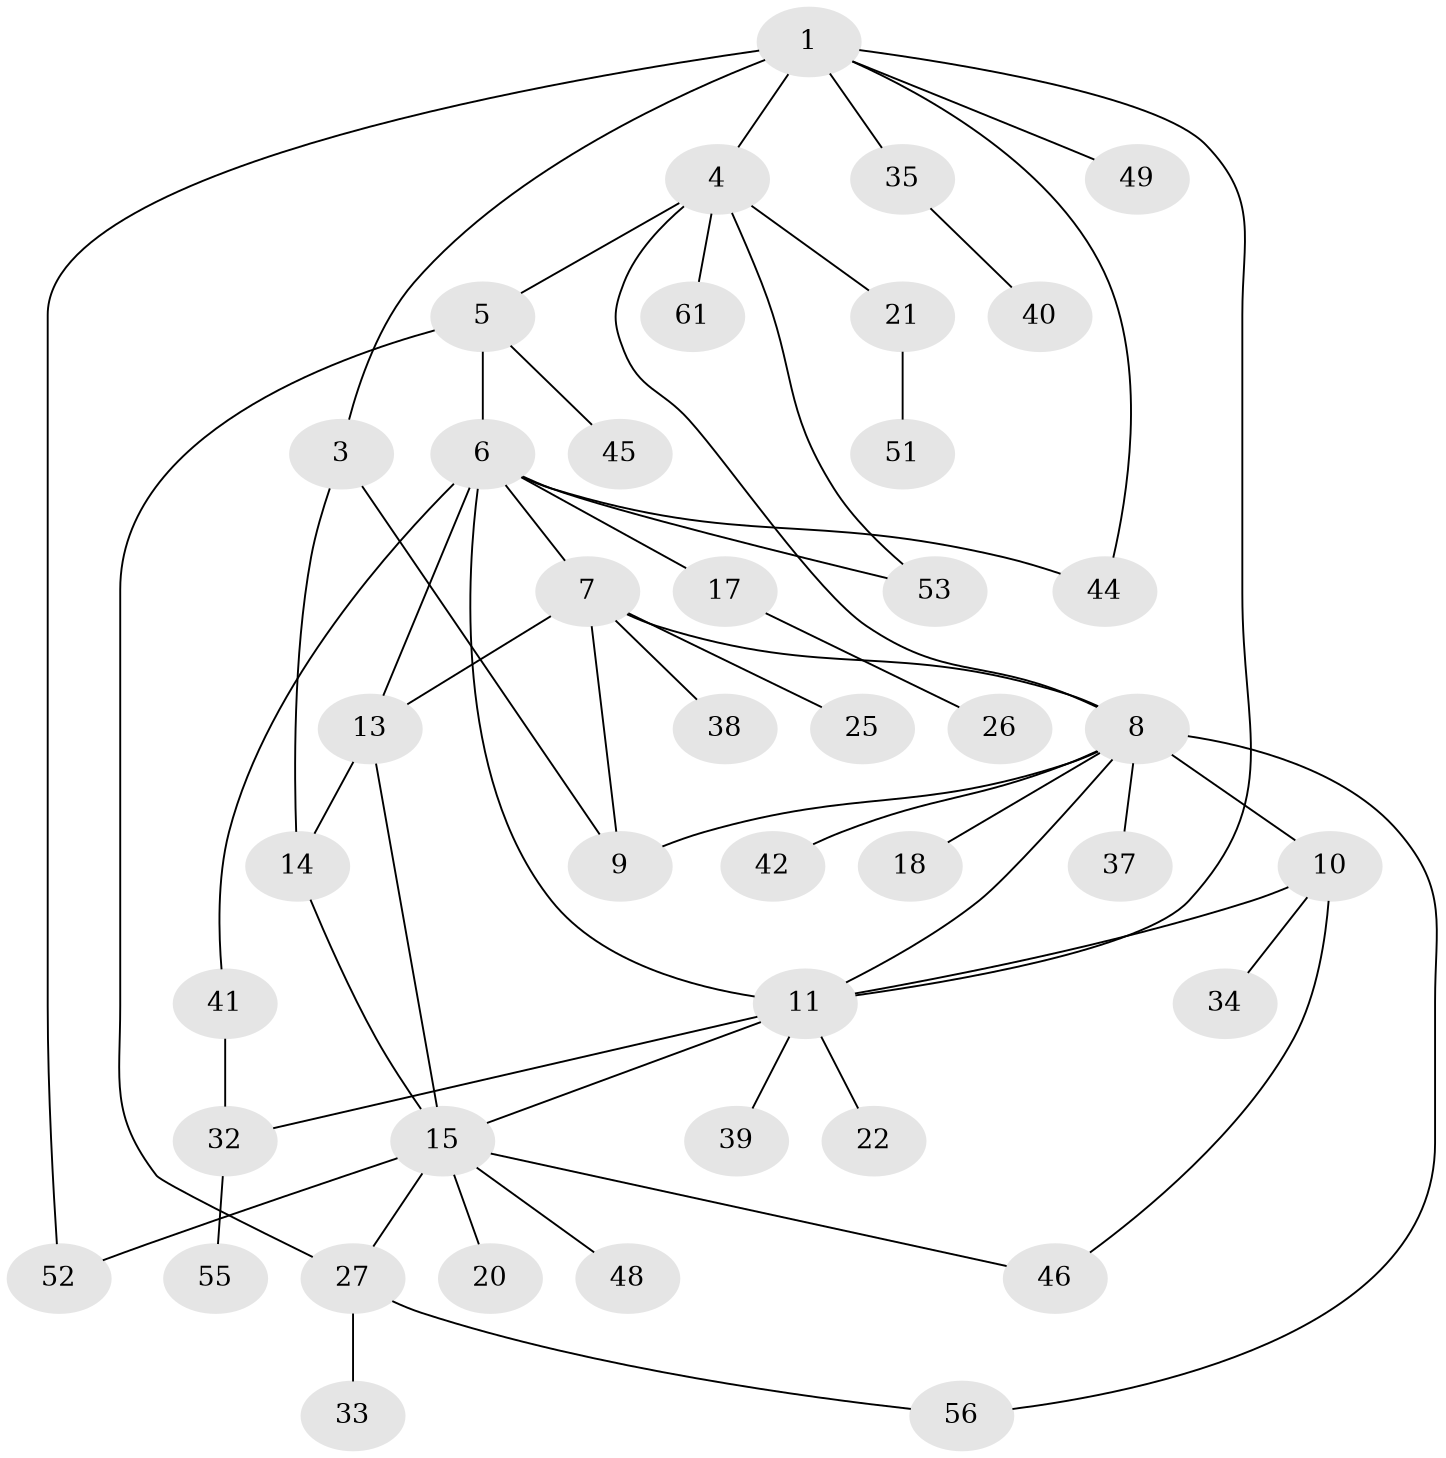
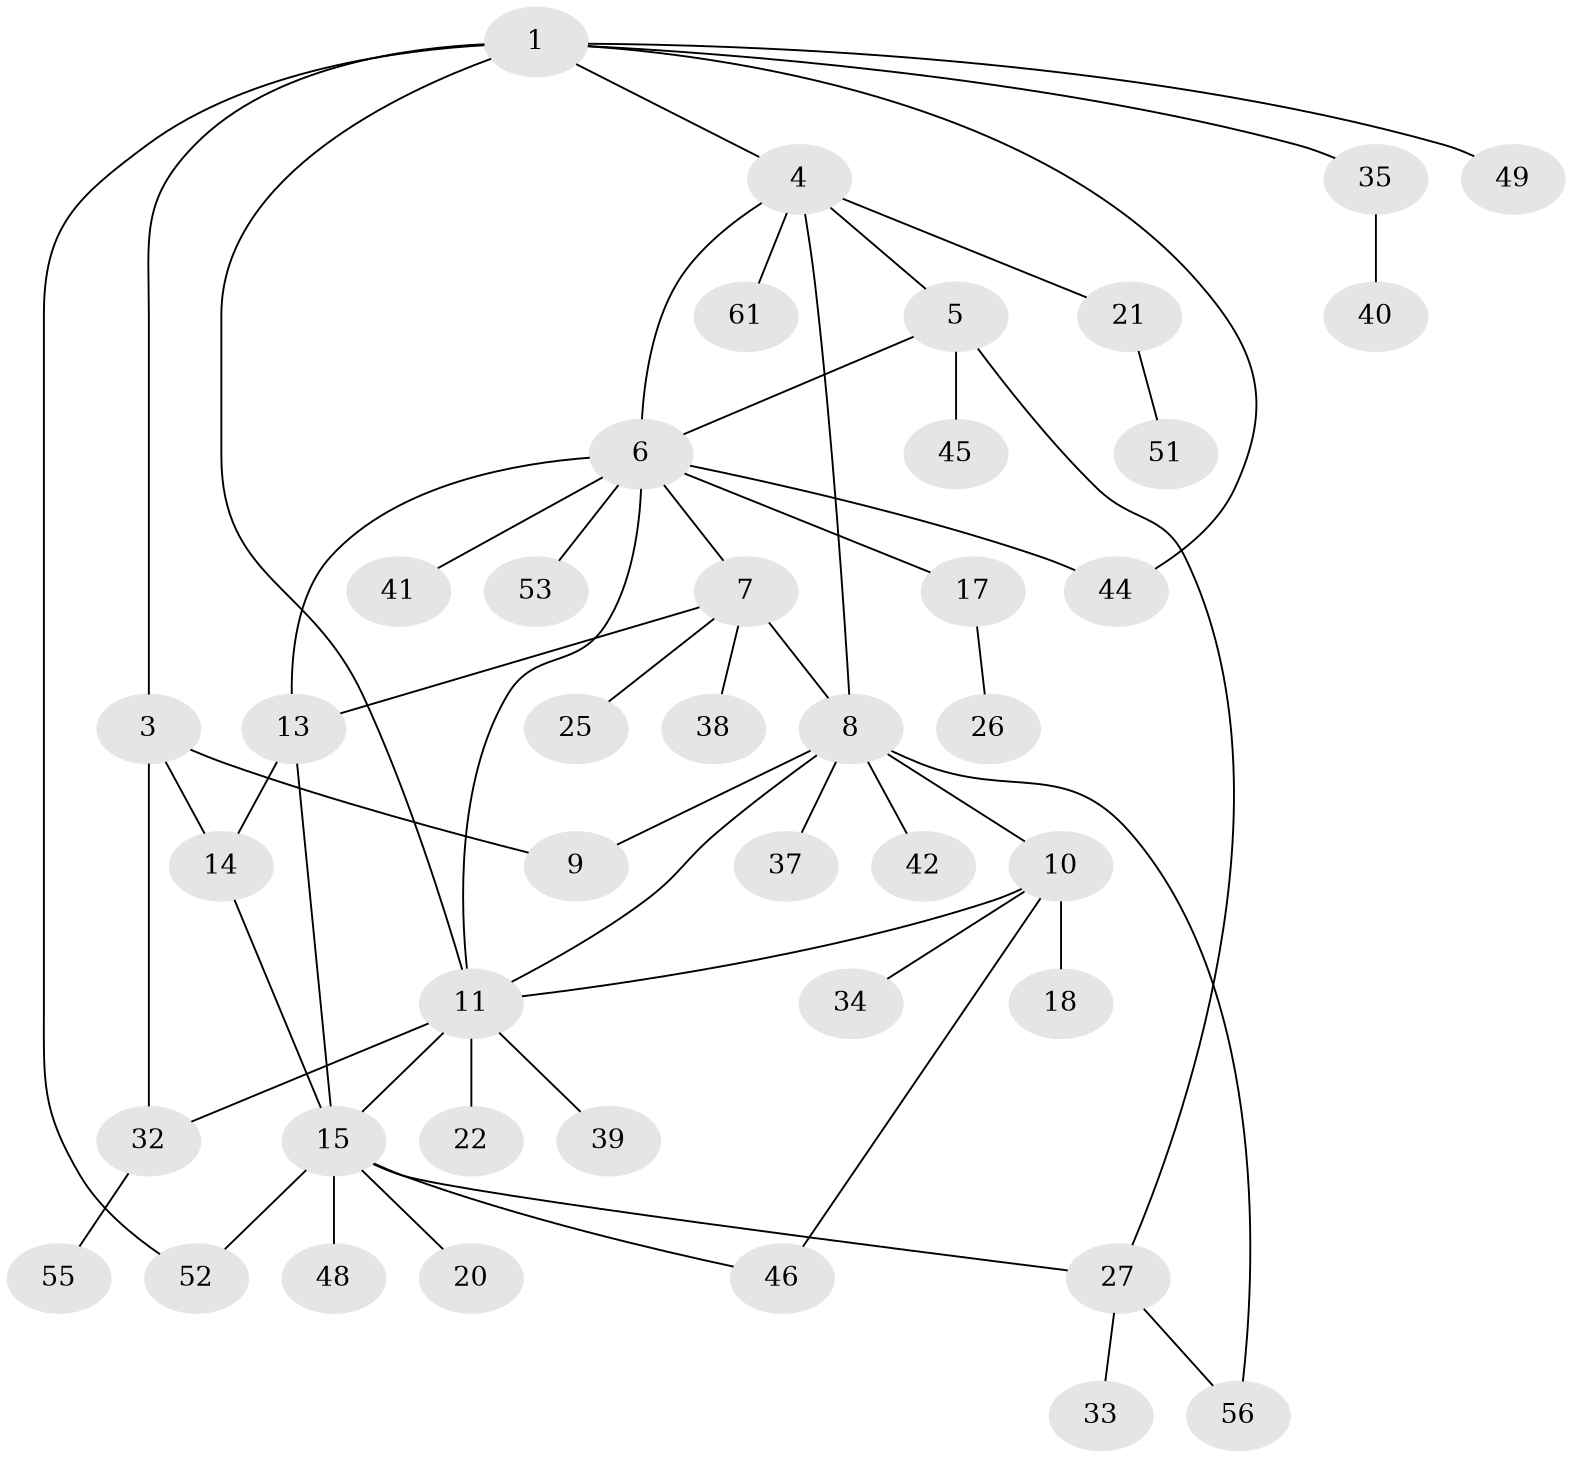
(795, 401) -> (671, 294)
(604, 729) -> none
(1024, 798) -> (1061, 935)
(225, 1073) -> (149, 935)
